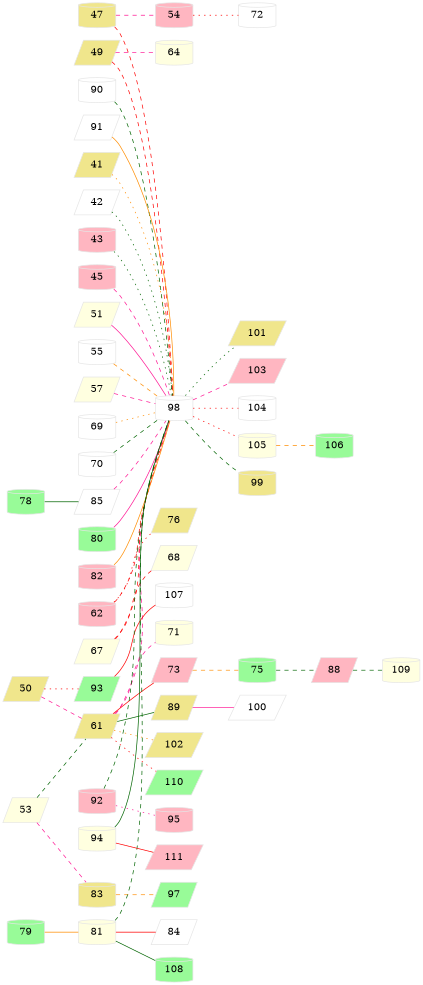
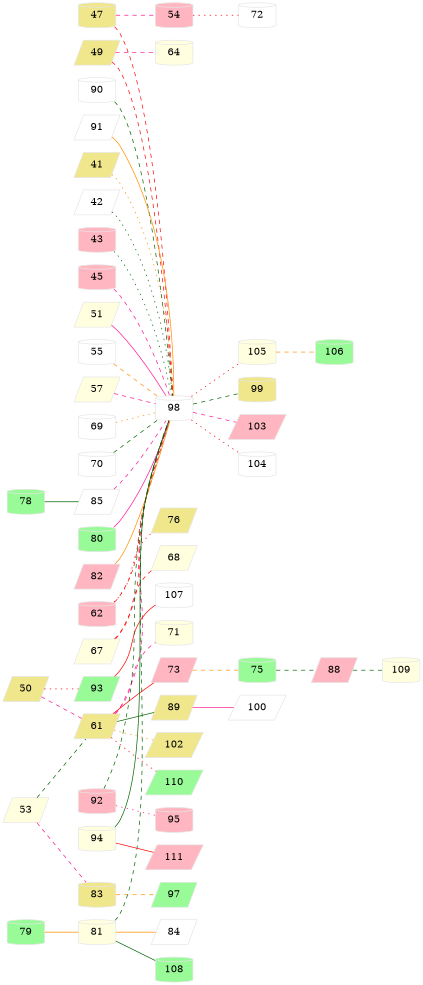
(257, 333) -> none
(97, 577) -> (97, 577)
(136, 932) -> (136, 932)
